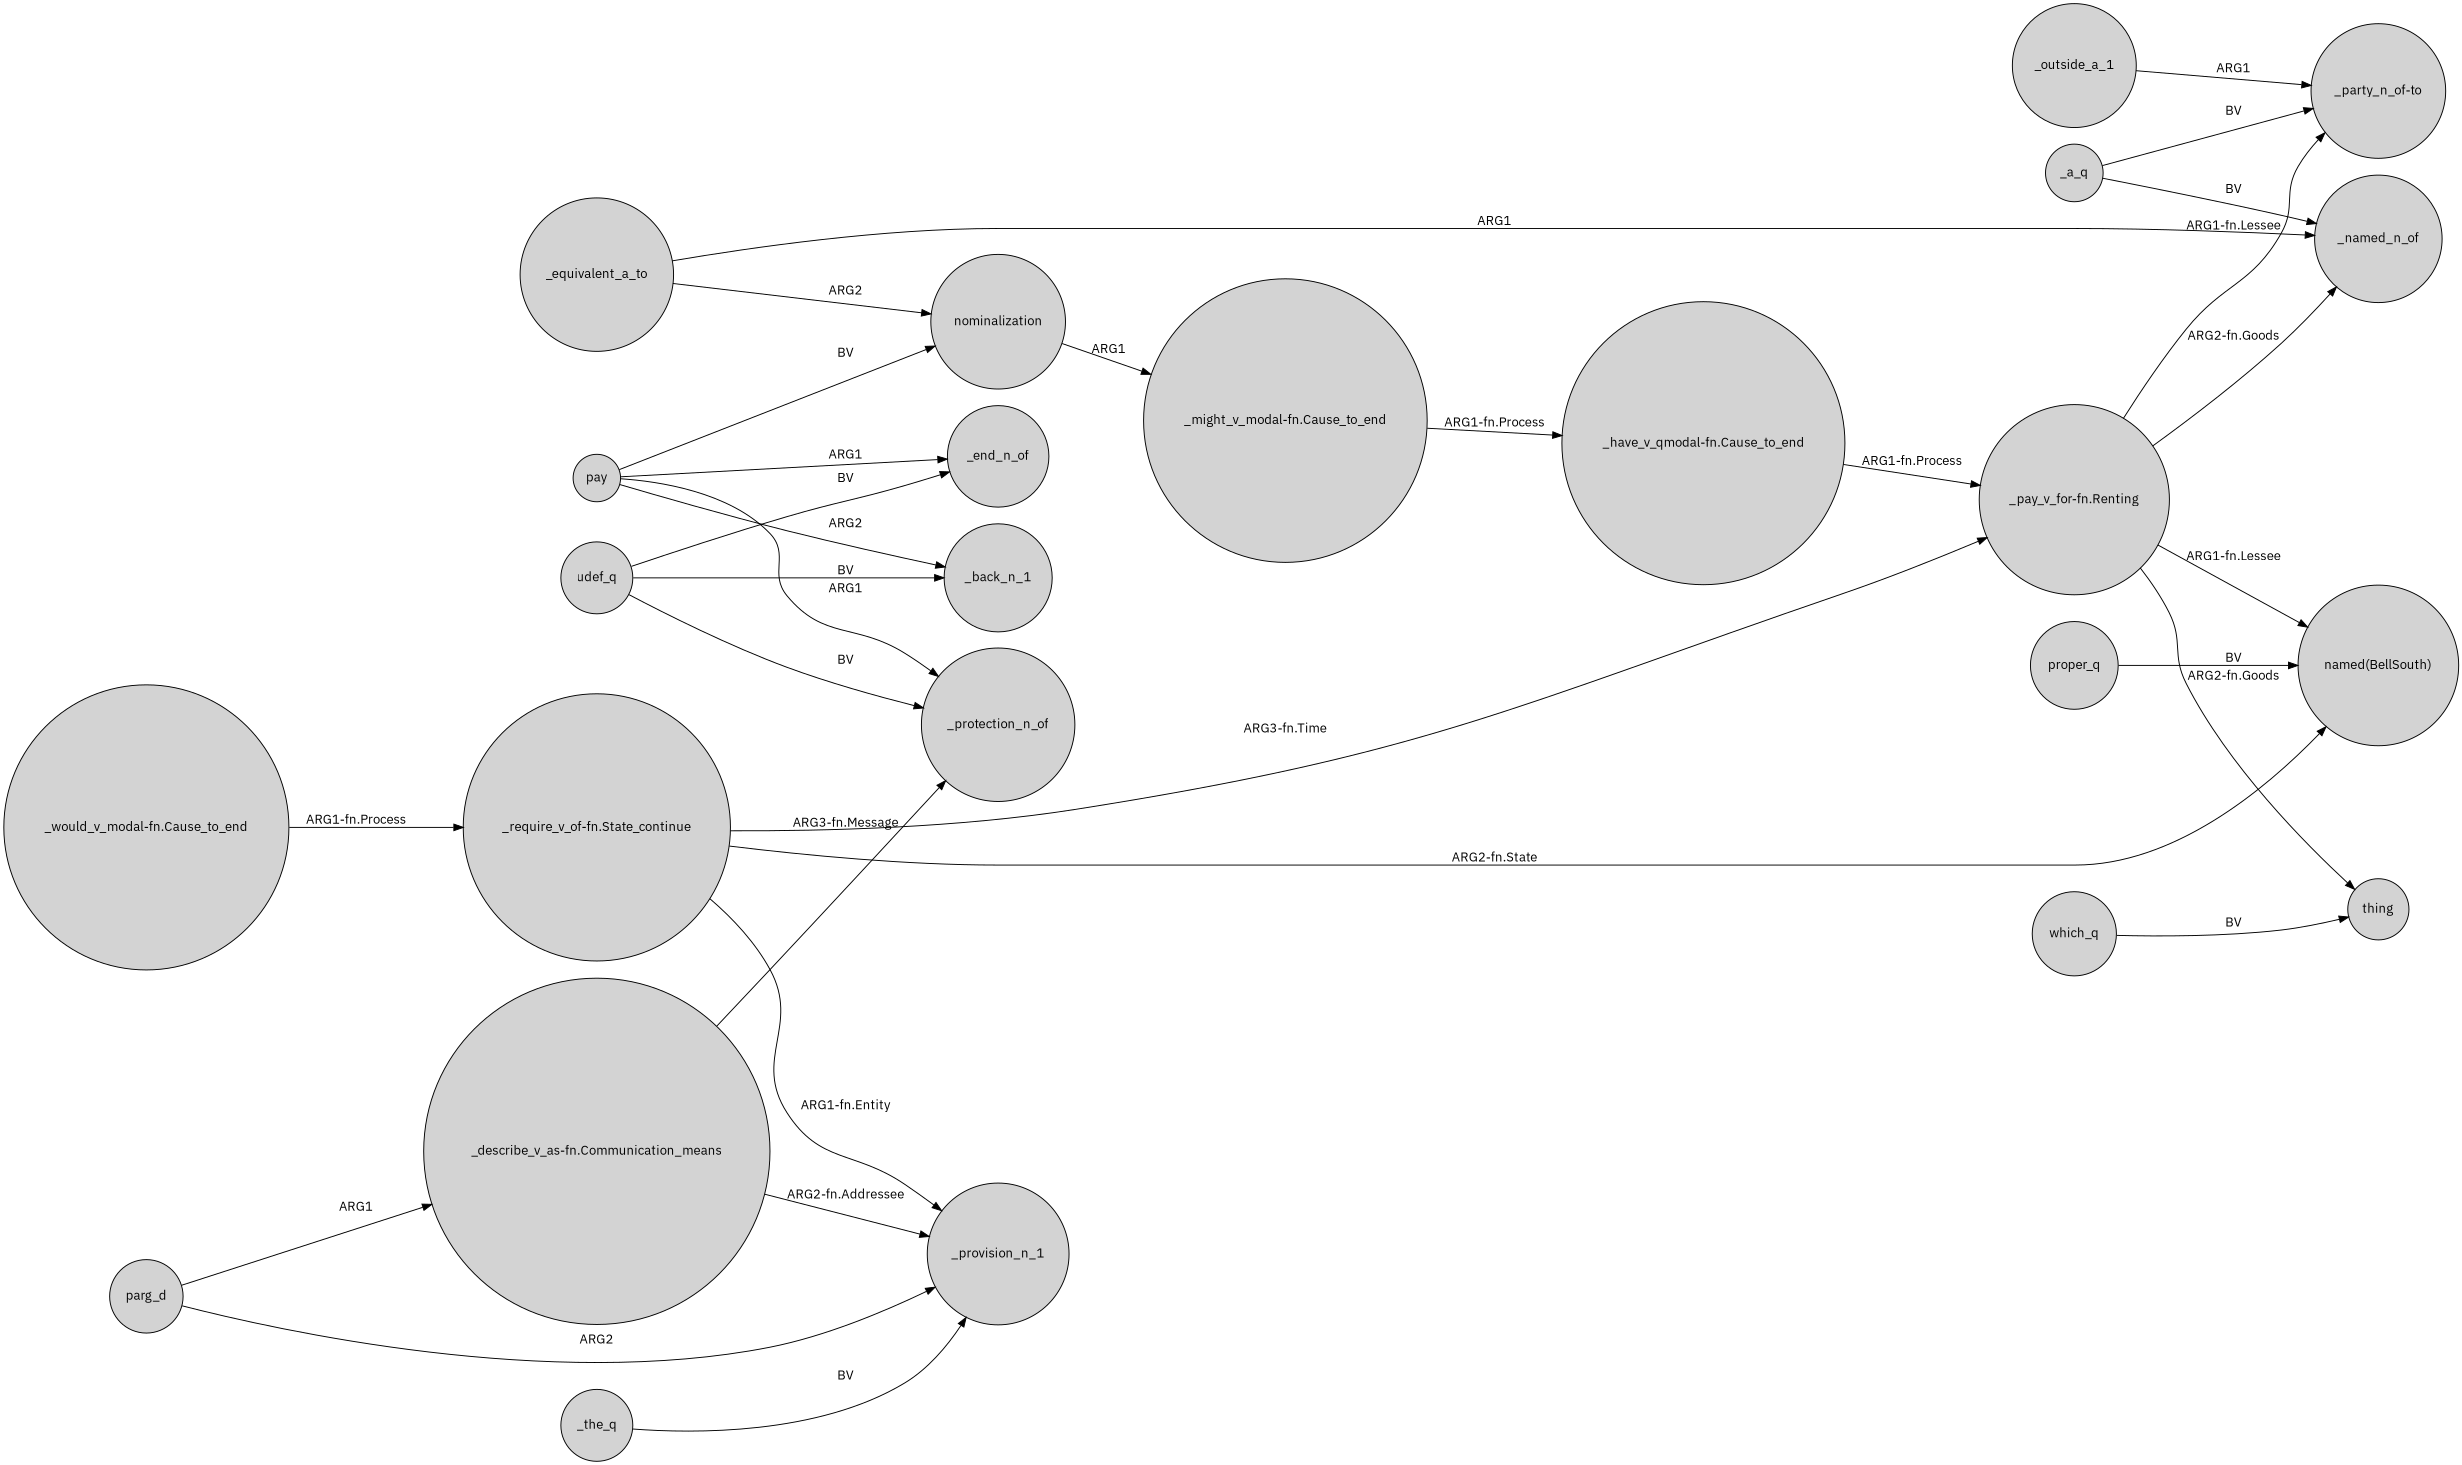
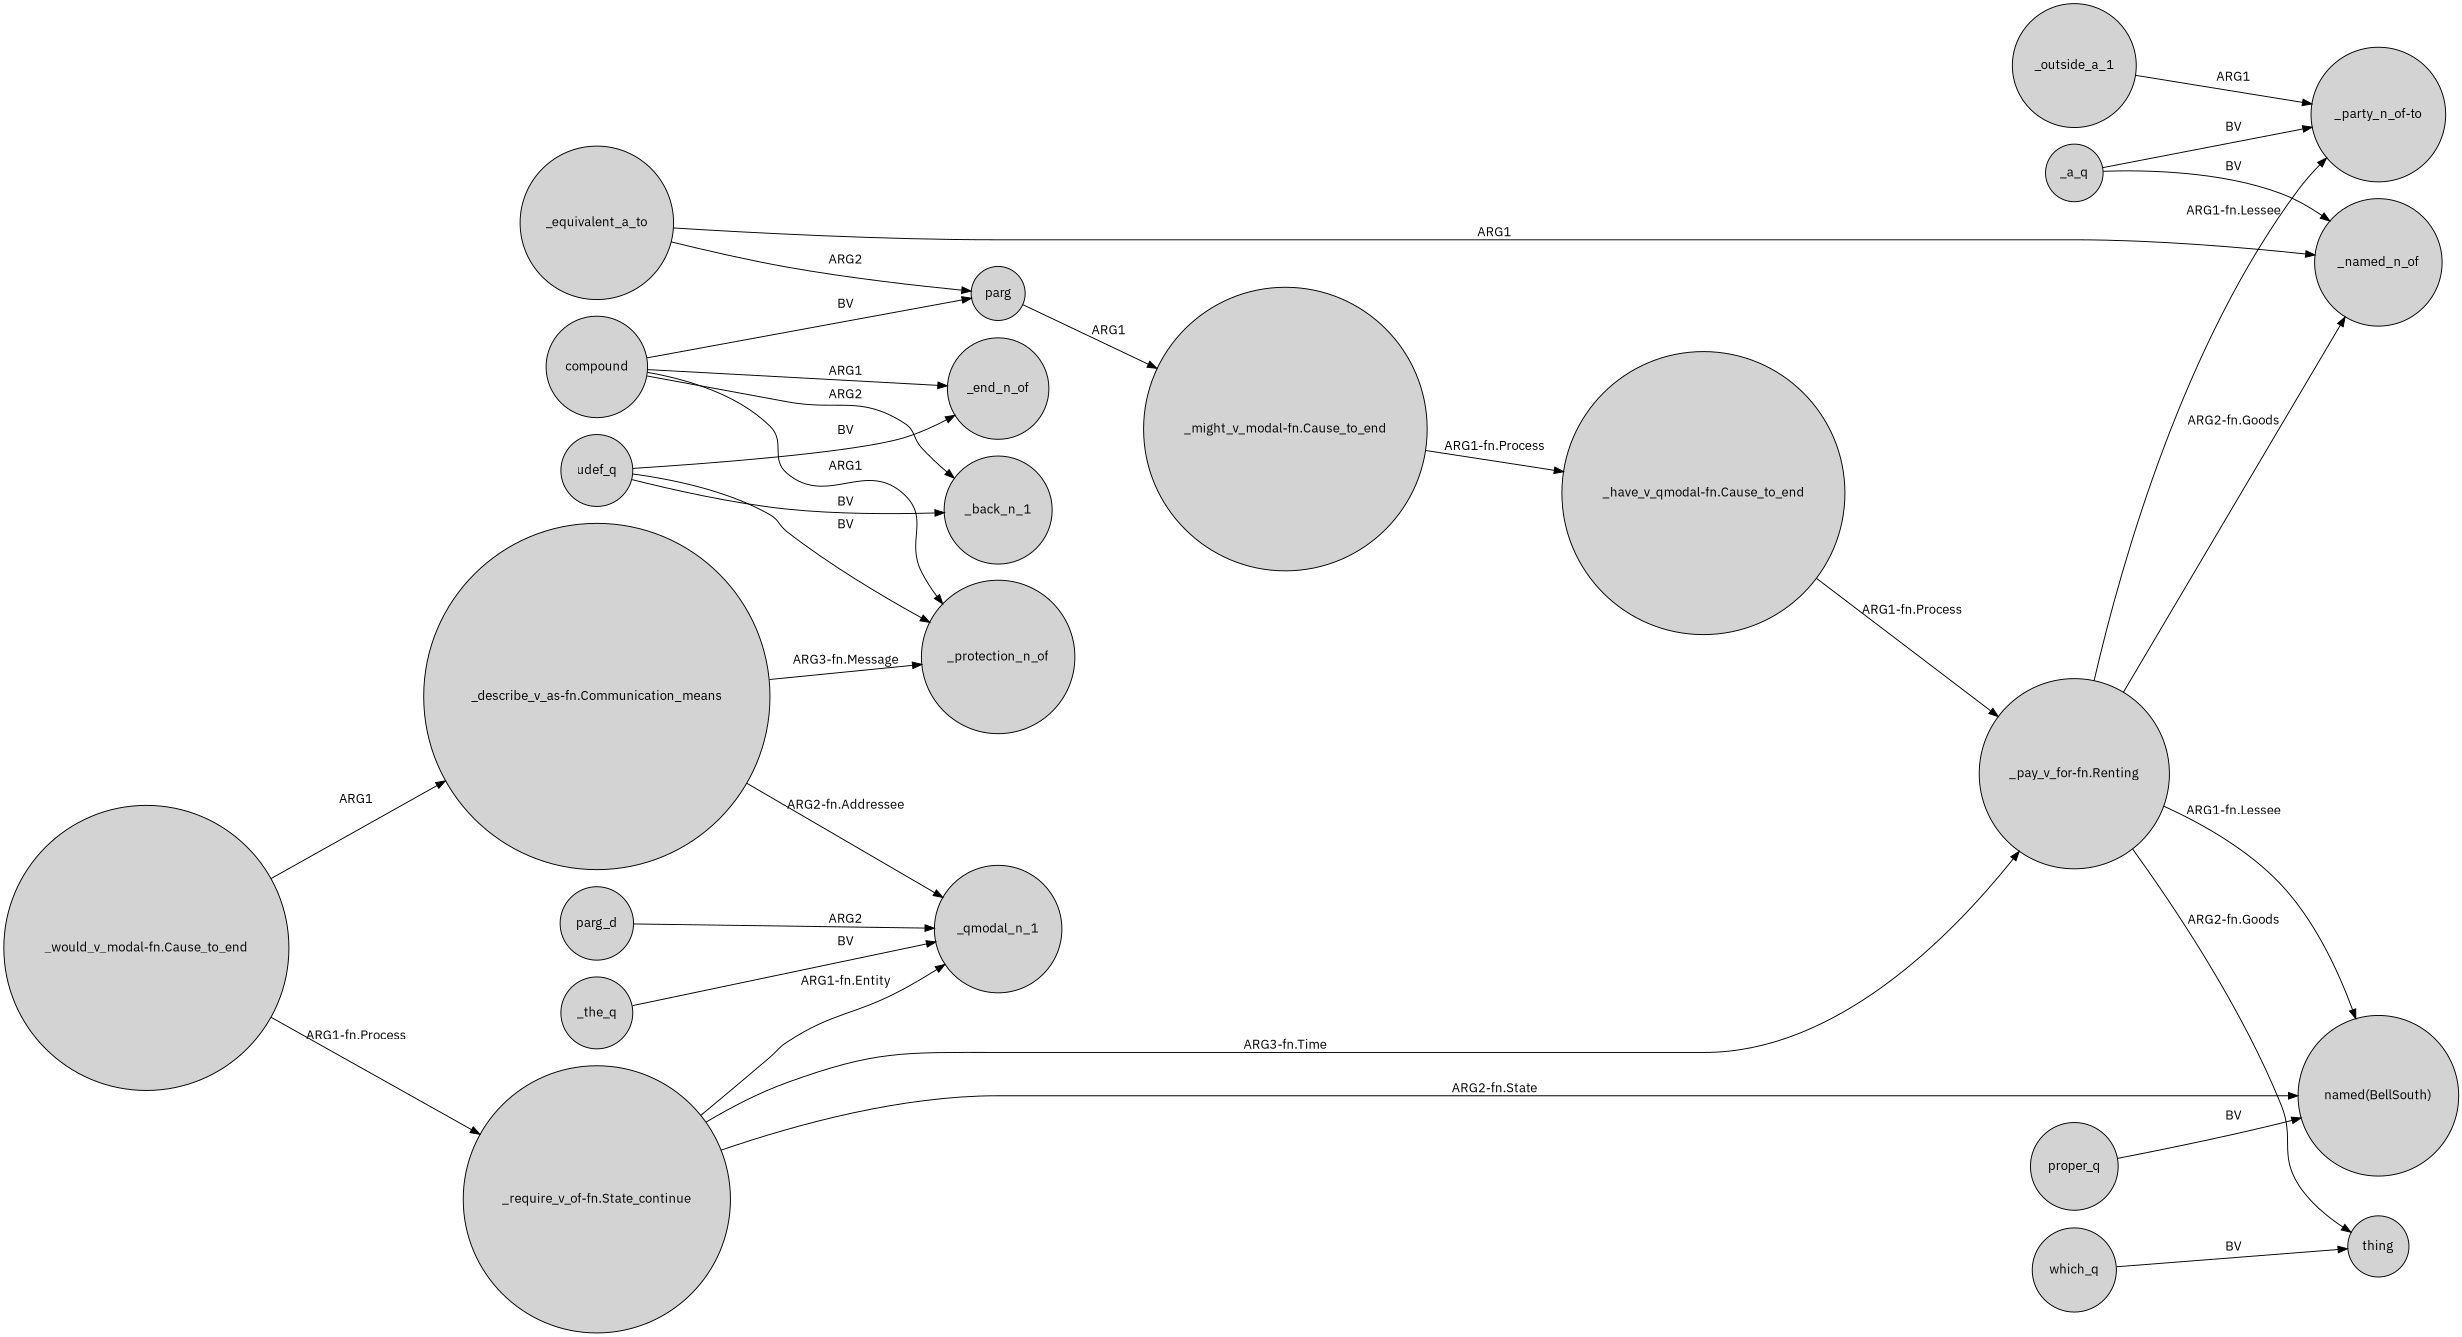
(998, 322) -> (998, 293)
(597, 478) -> (597, 367)
(302, 1246) -> (354, 832)
(998, 1254) -> (998, 929)
